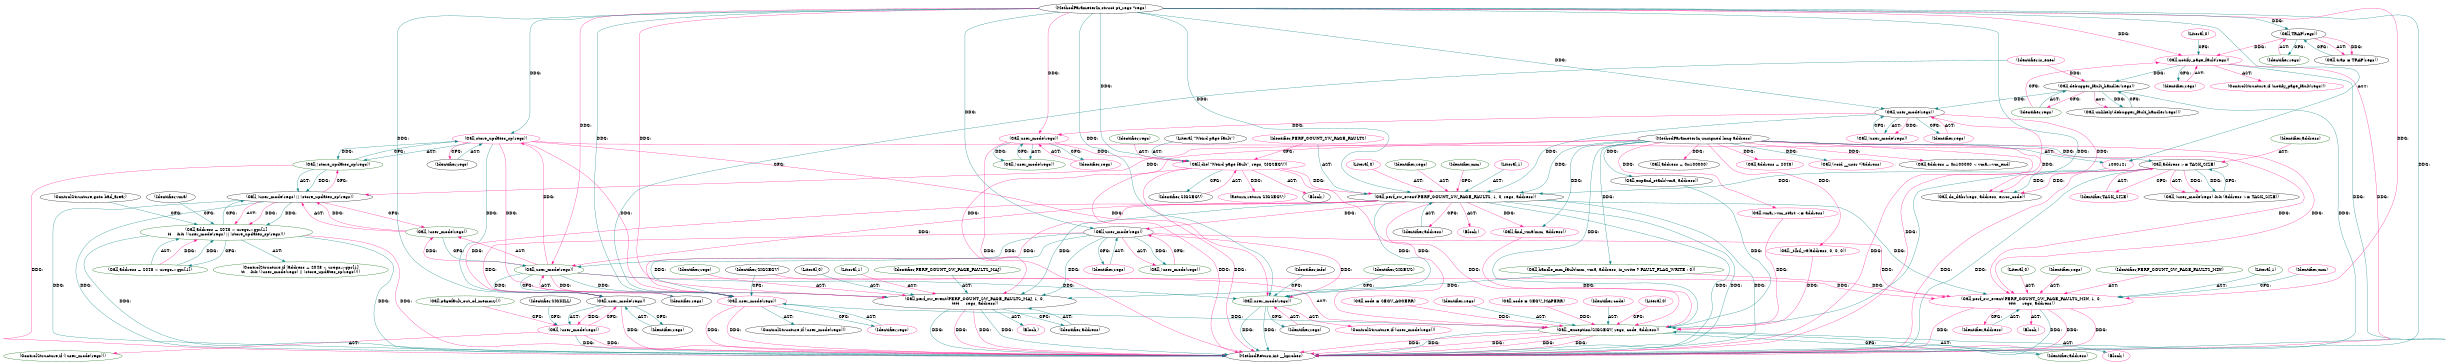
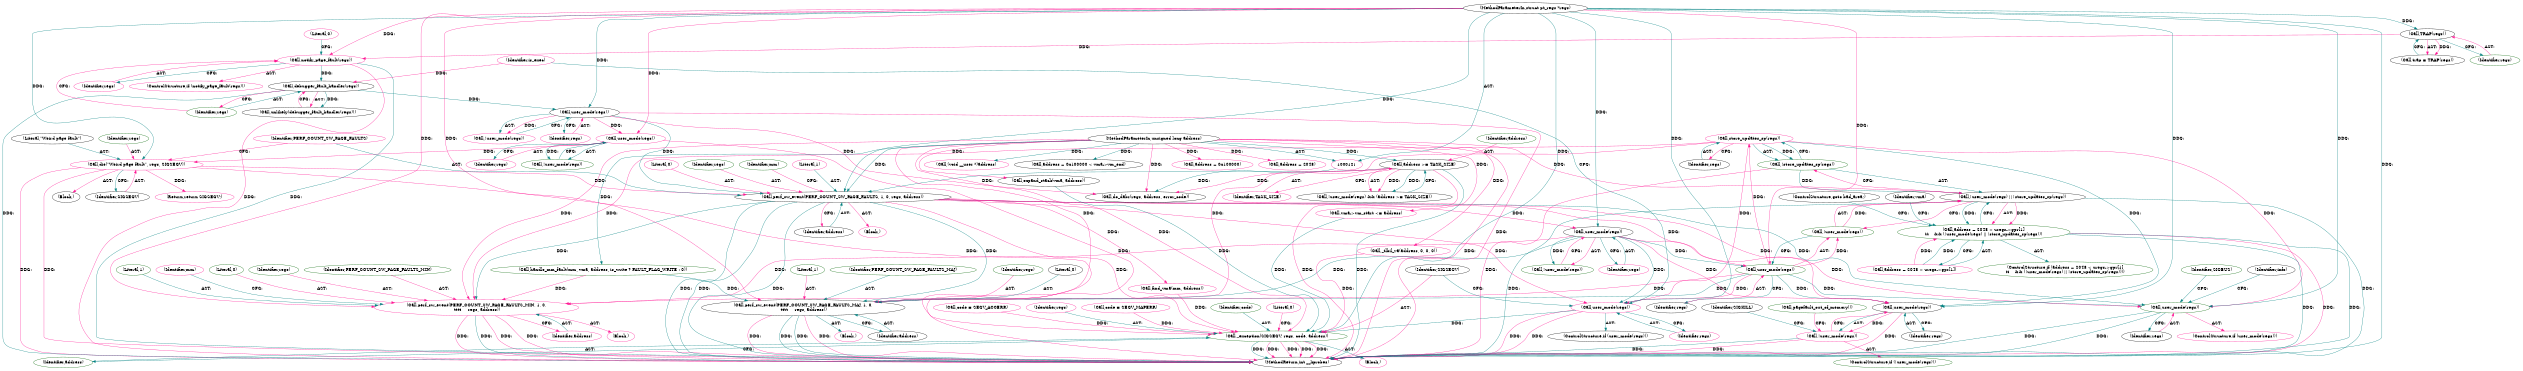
(572, 19) -> none
(2128, 98) -> (298, 100)
(1606, 150) -> (958, 149)
(1832, 152) -> (1118, 151)
(1573, 158) -> none
(1679, 165) -> (1212, 165)
(1494, 266) -> (1045, 197)
(150, 270) -> (1915, 270)
(1608, 301) -> (1236, 308)
(1778, 312) -> (1273, 275)
